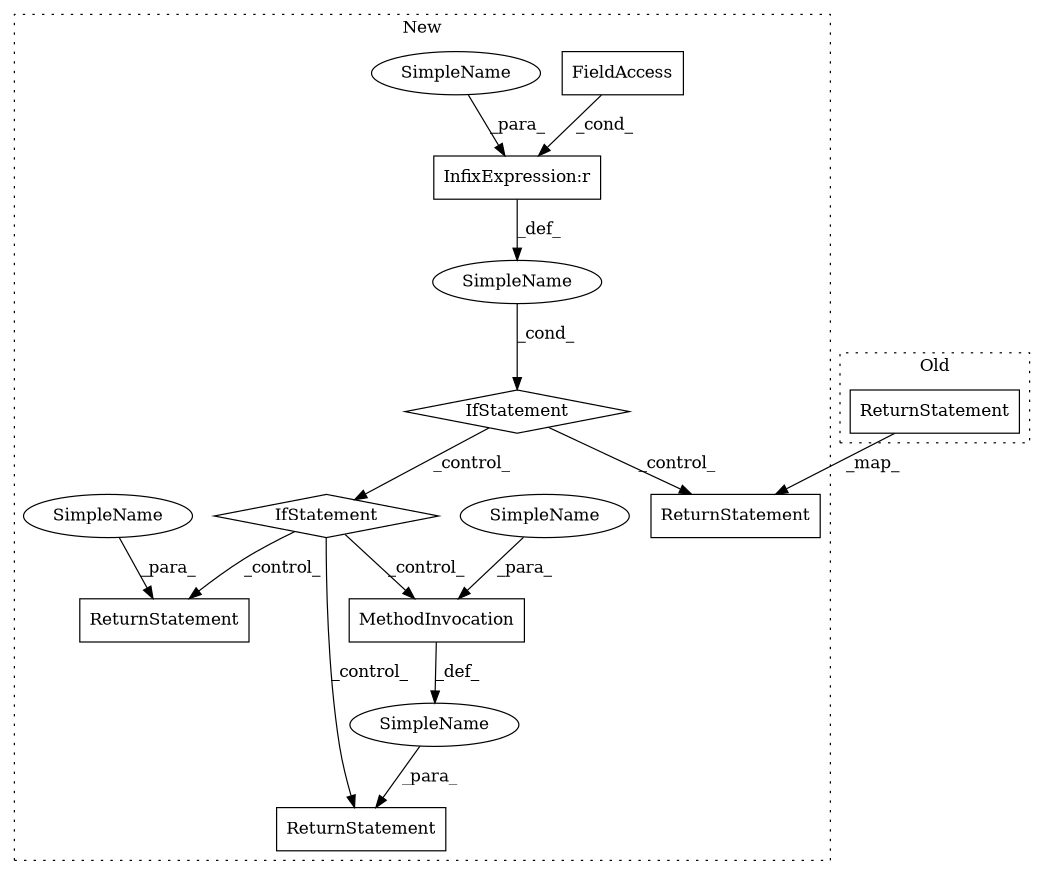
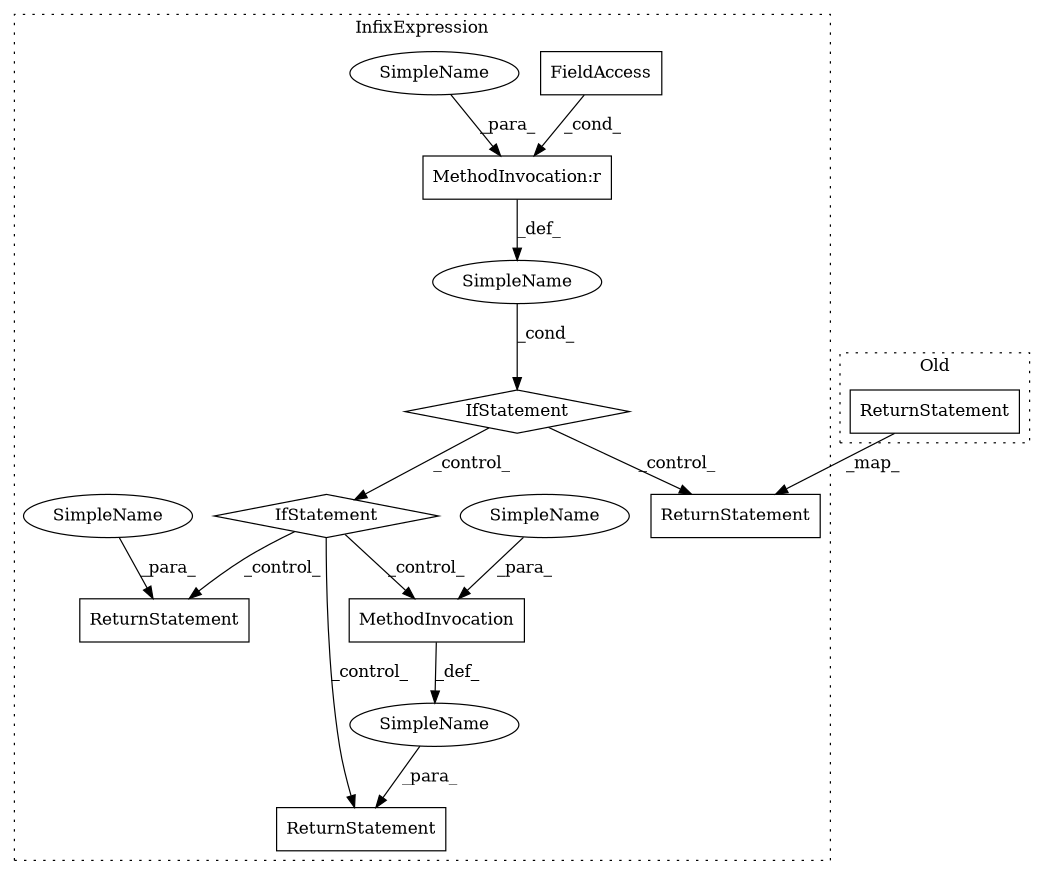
(422, 28) -> (422, 28)
(517, 178) -> (517, 178)
